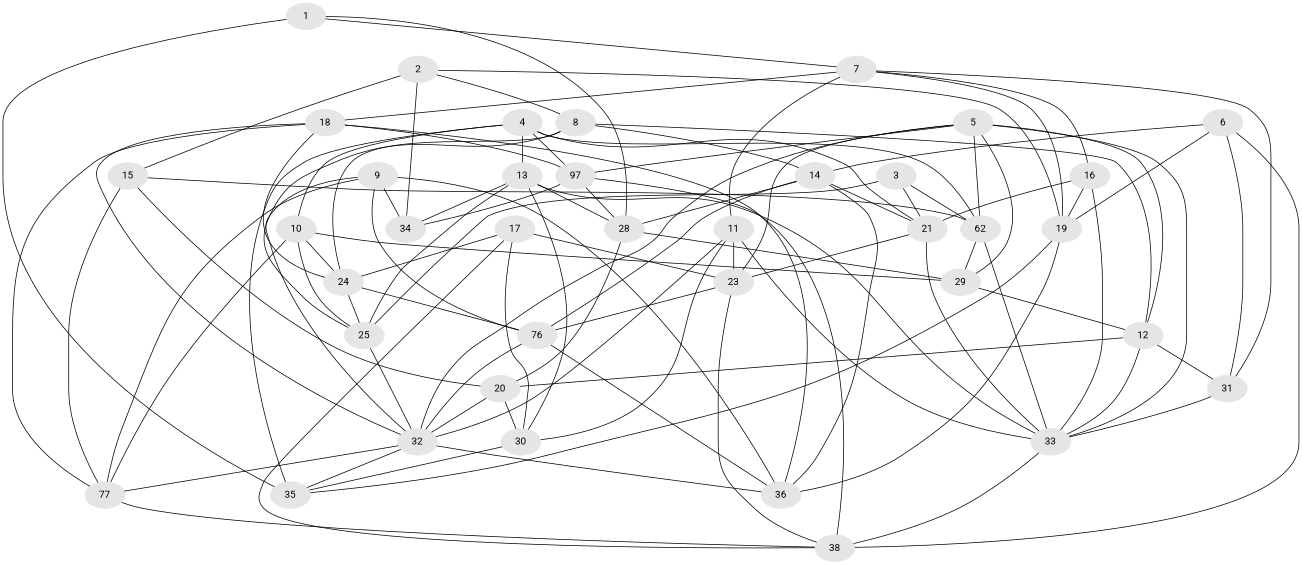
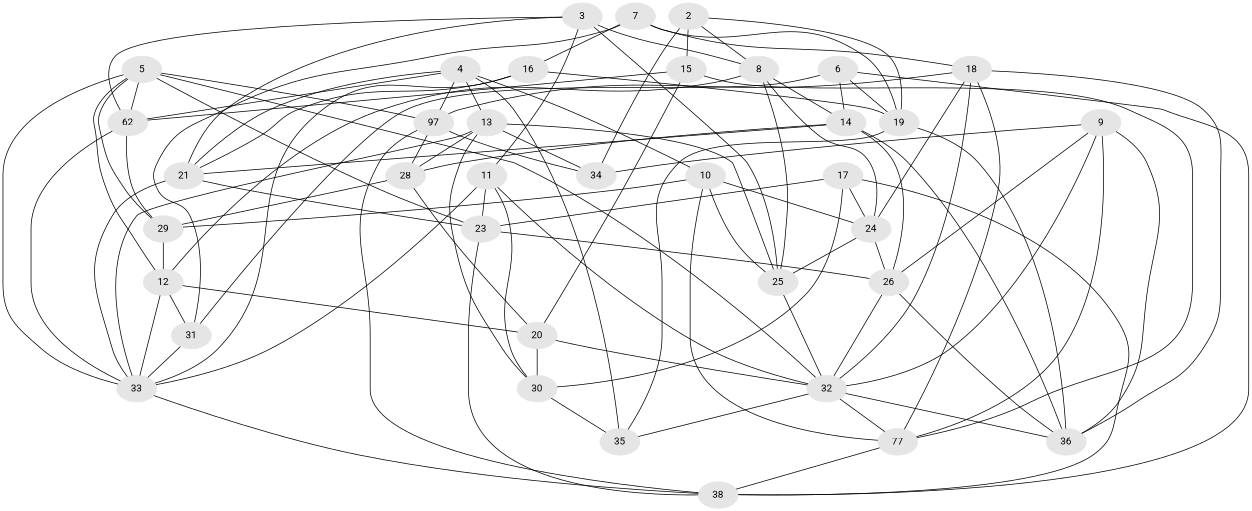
(306, 16) -> none
none -> (672, 47)
(764, 126) -> (540, 107)
(537, 335) -> (889, 282)
